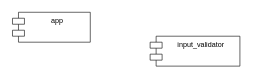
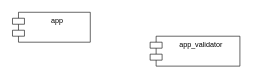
(201, 45) -> (201, 45)
